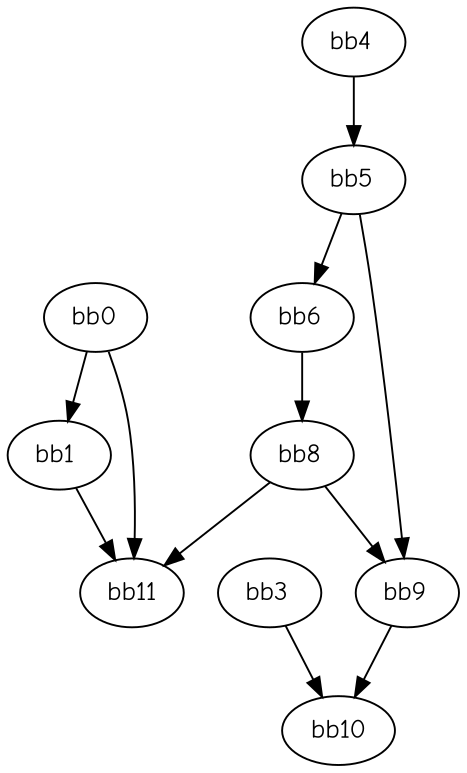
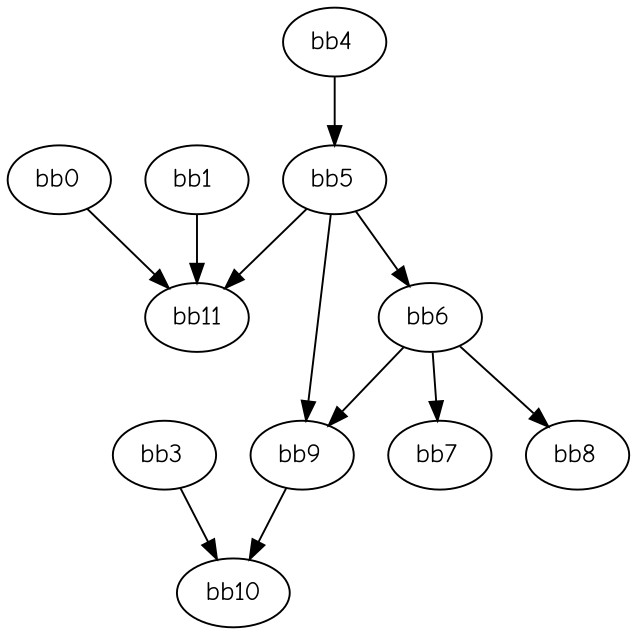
(80, 377) -> none
none -> (440, 455)
(349, 516) -> (373, 379)
(225, 518) -> (273, 242)
